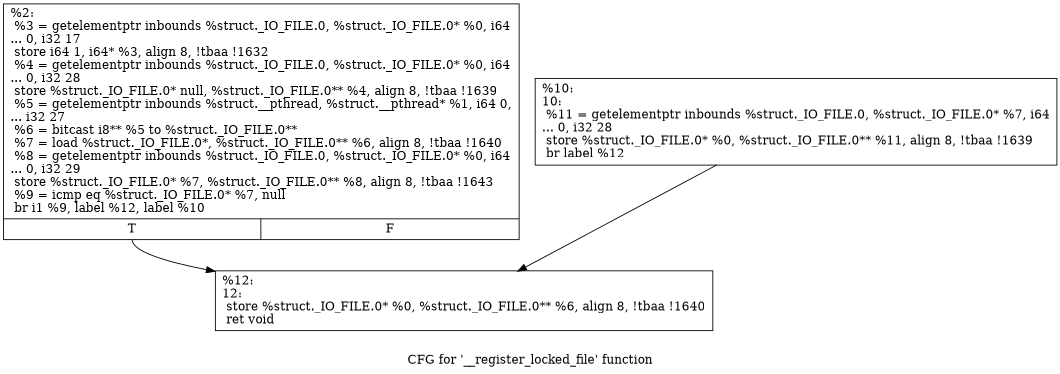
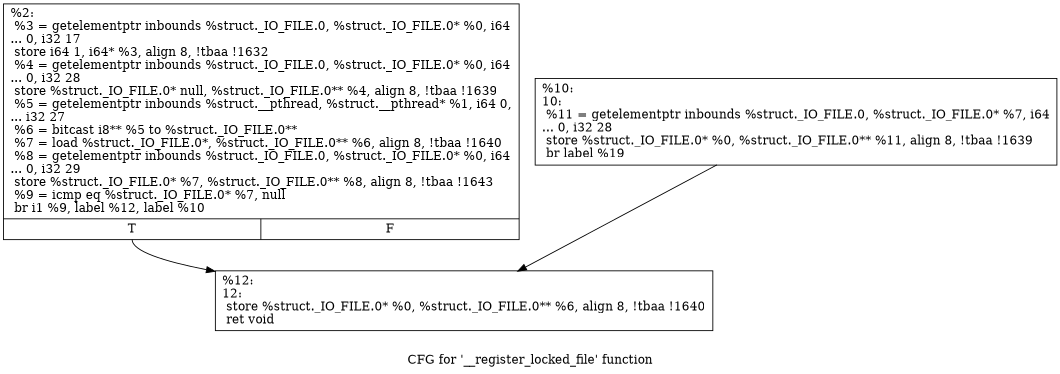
(584, 154) -> (584, 154)
